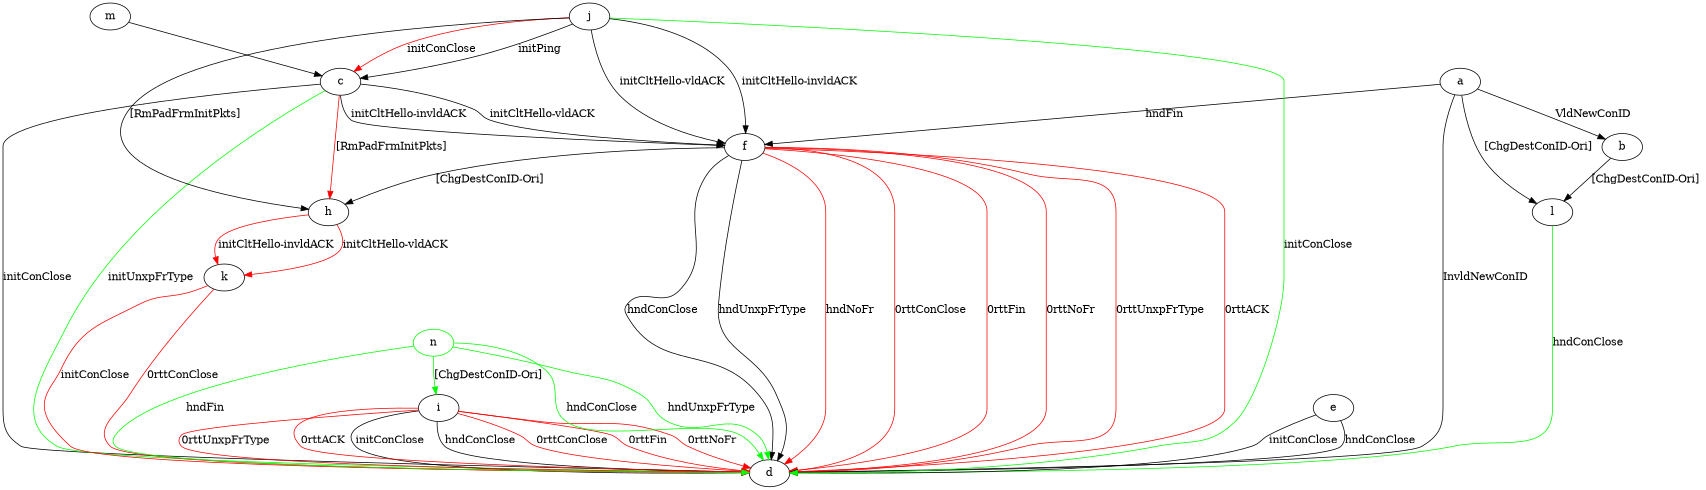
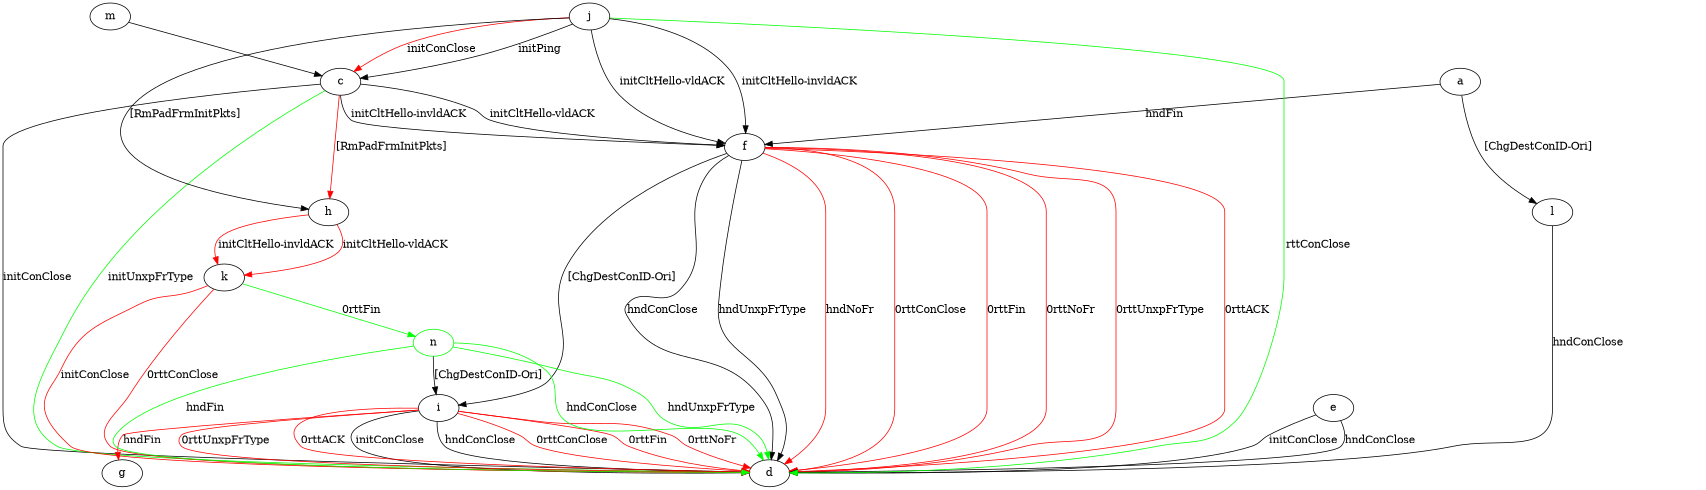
(1622, 147) -> none
(536, 158) -> (566, 269)
(1320, 245) -> (1320, 245)
none -> (325, 309)
(434, 372) -> (434, 372)
(1434, 436) -> none
(1444, 448) -> (1277, 463)
none -> (122, 473)
